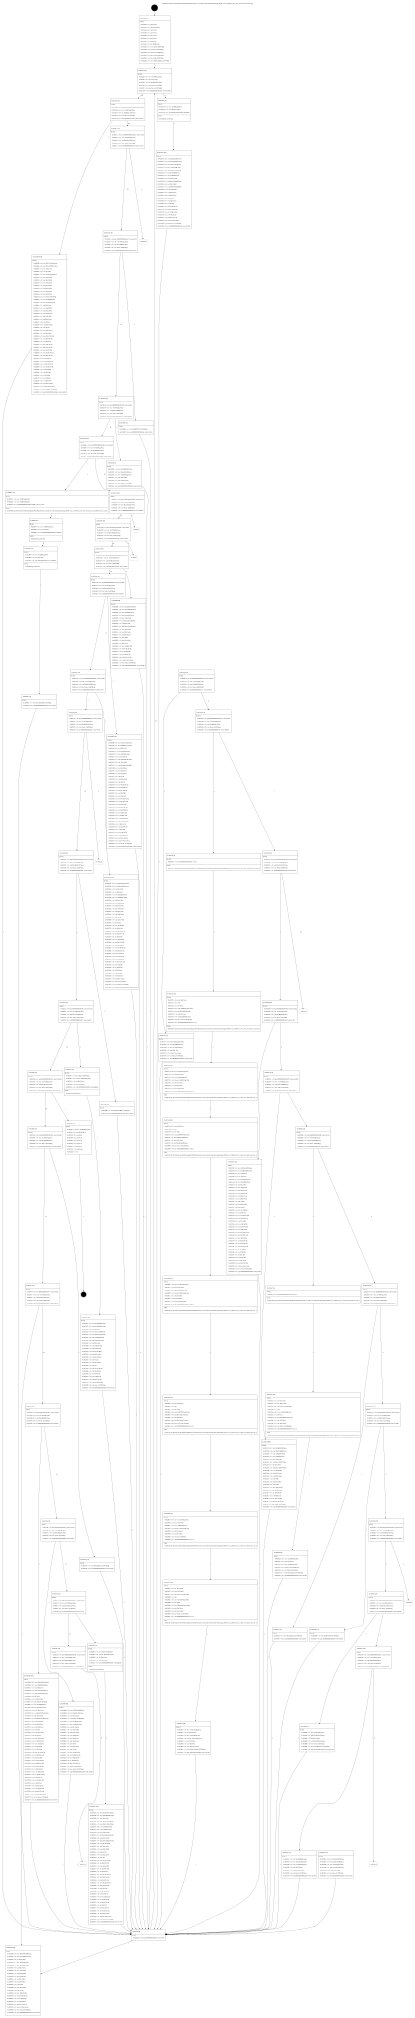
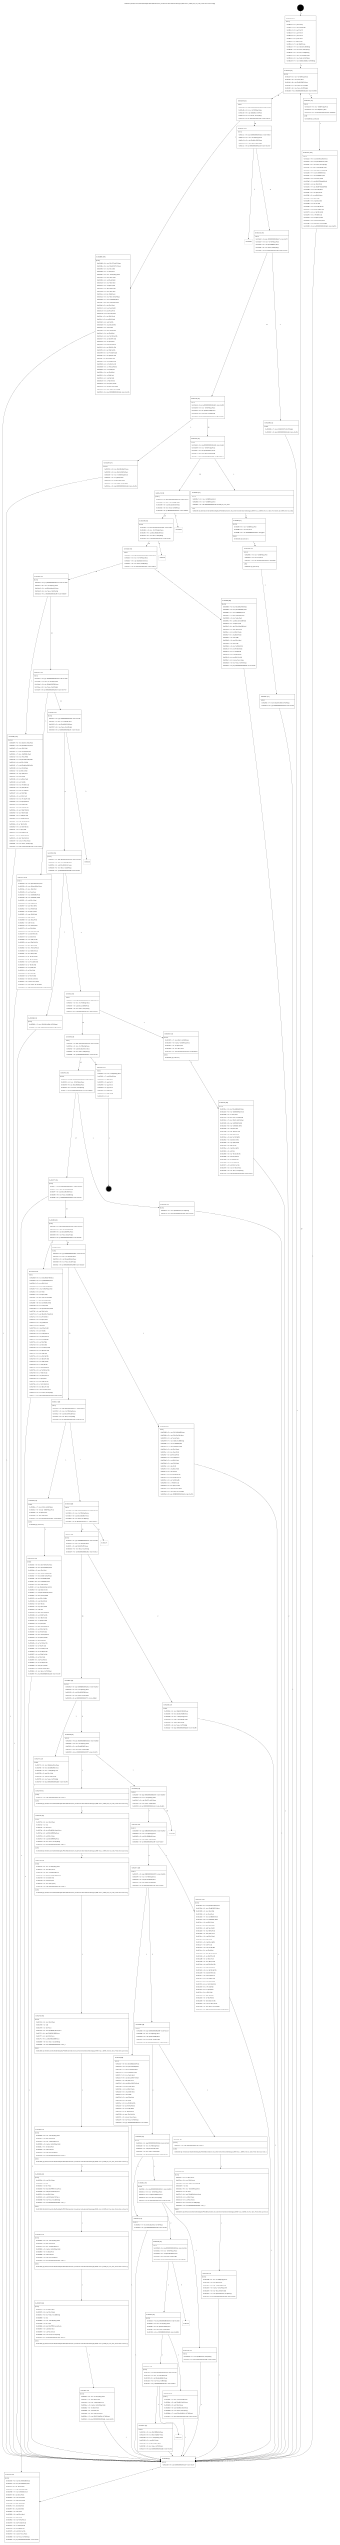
none -> (81, 1543)
